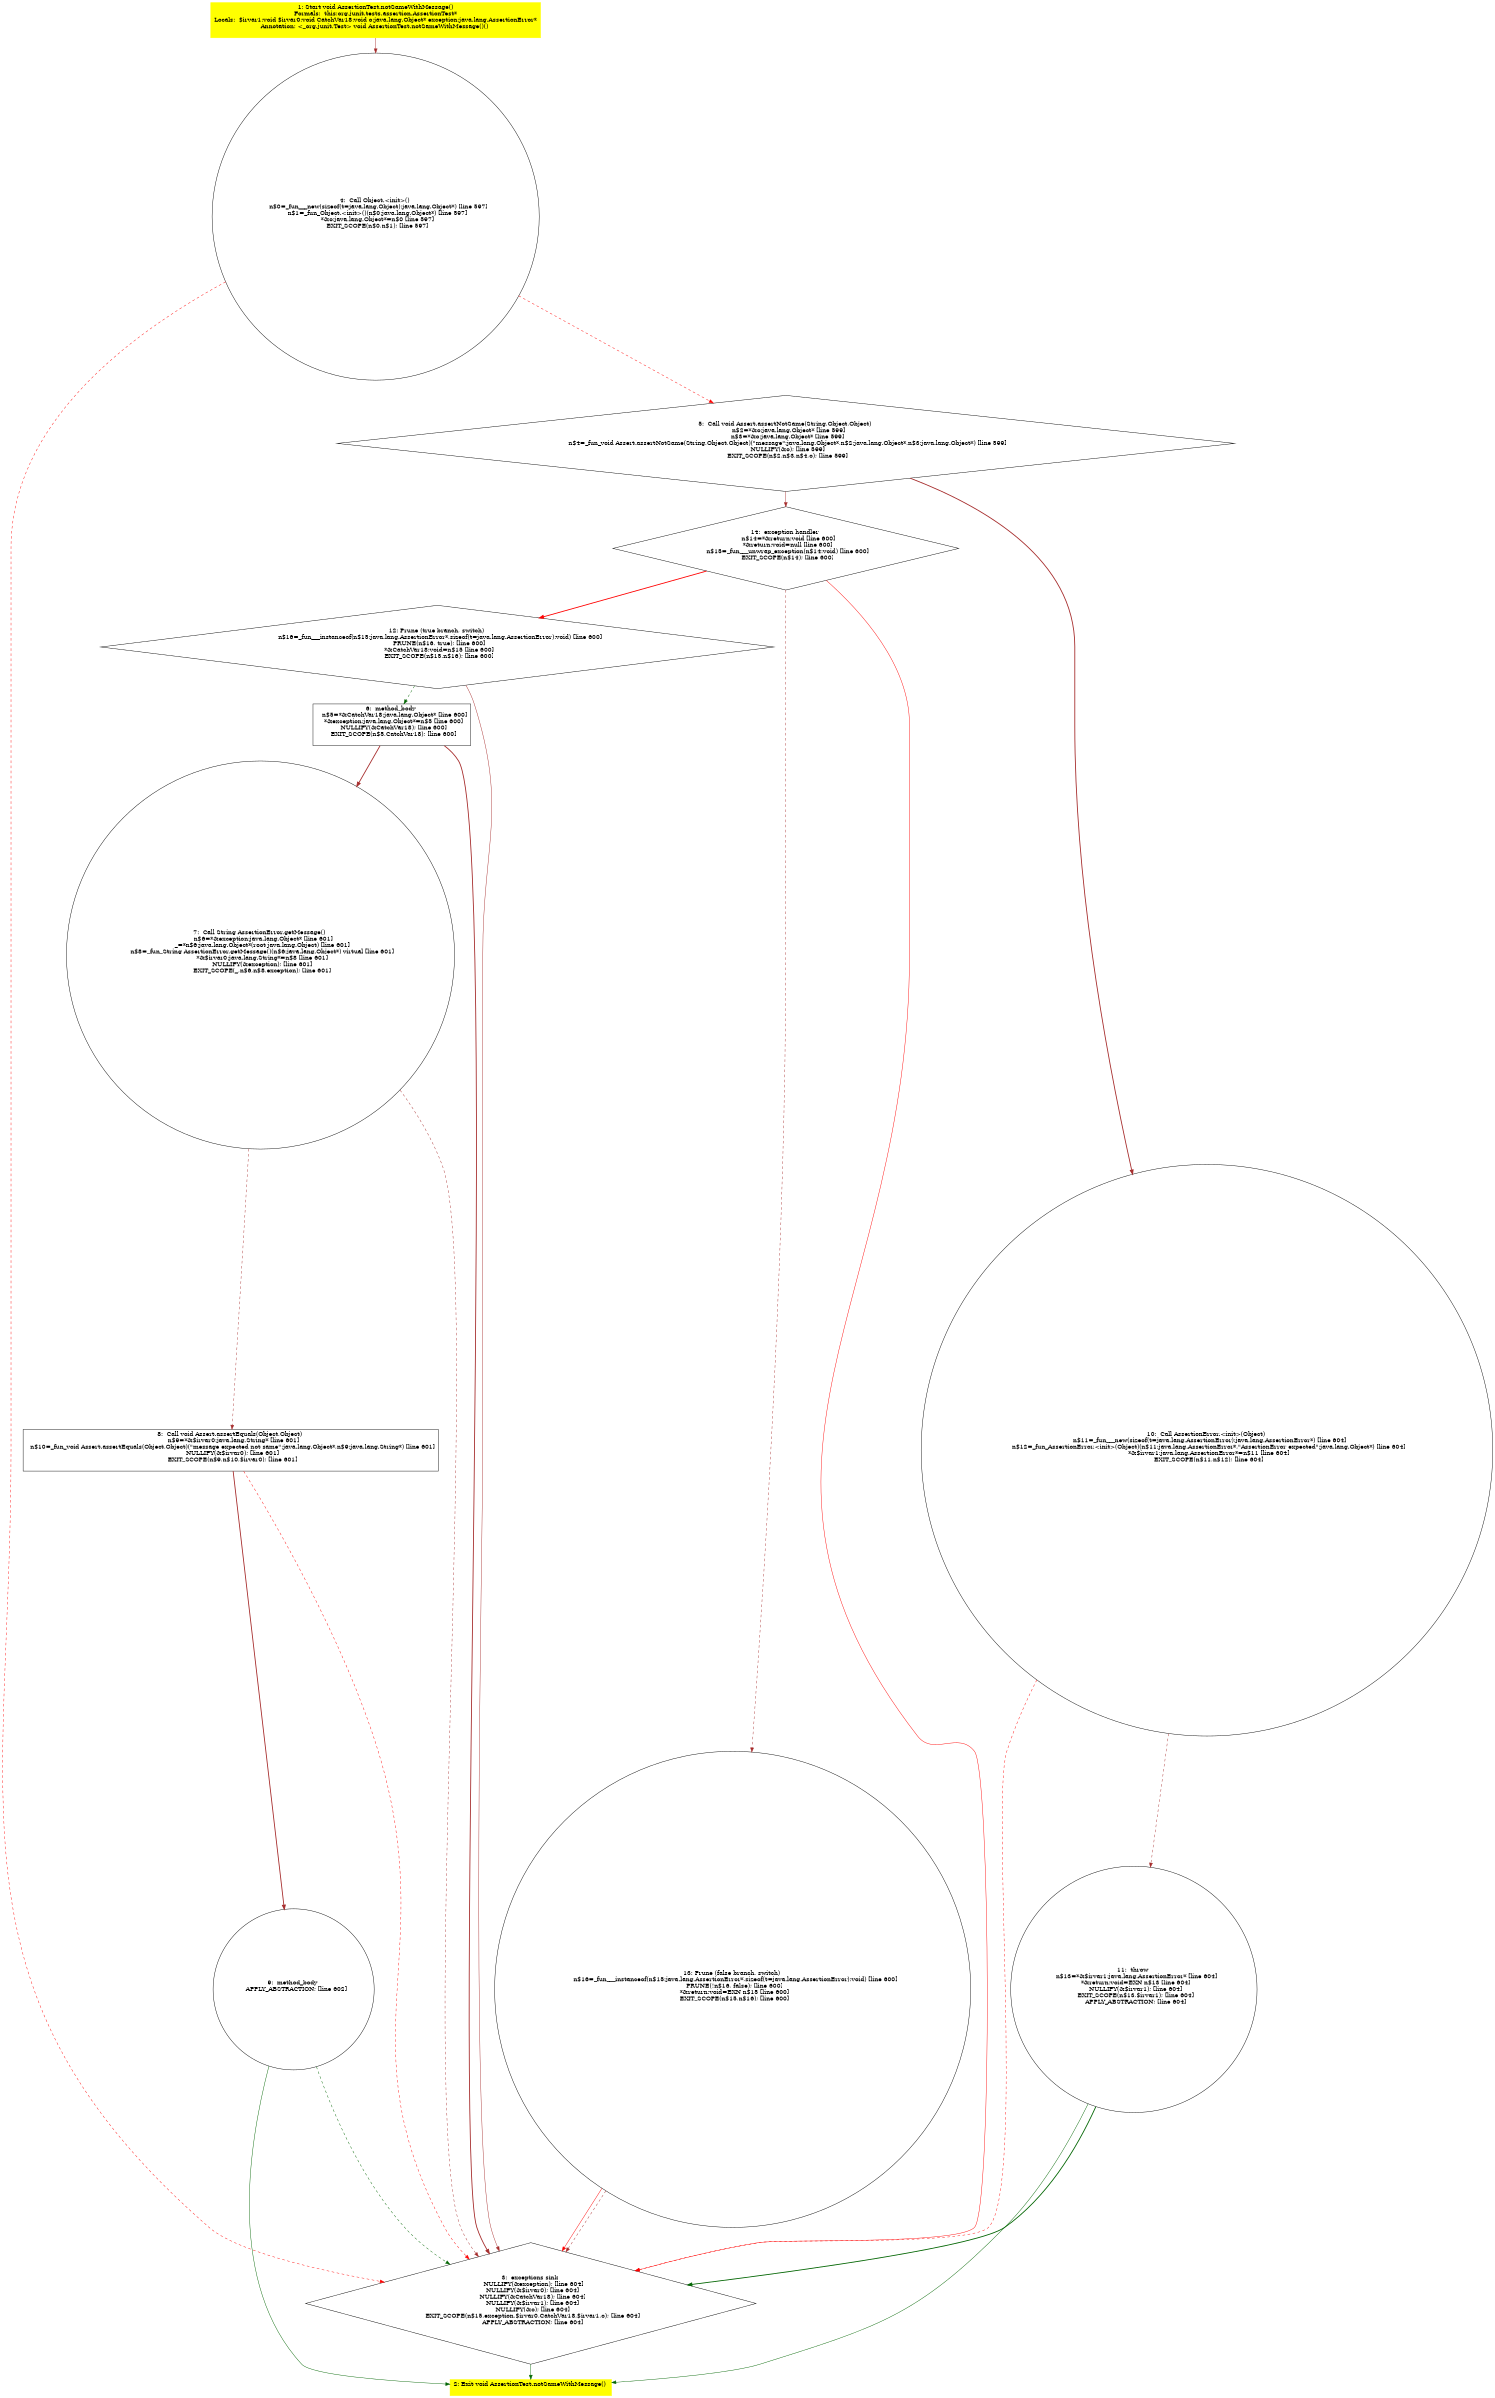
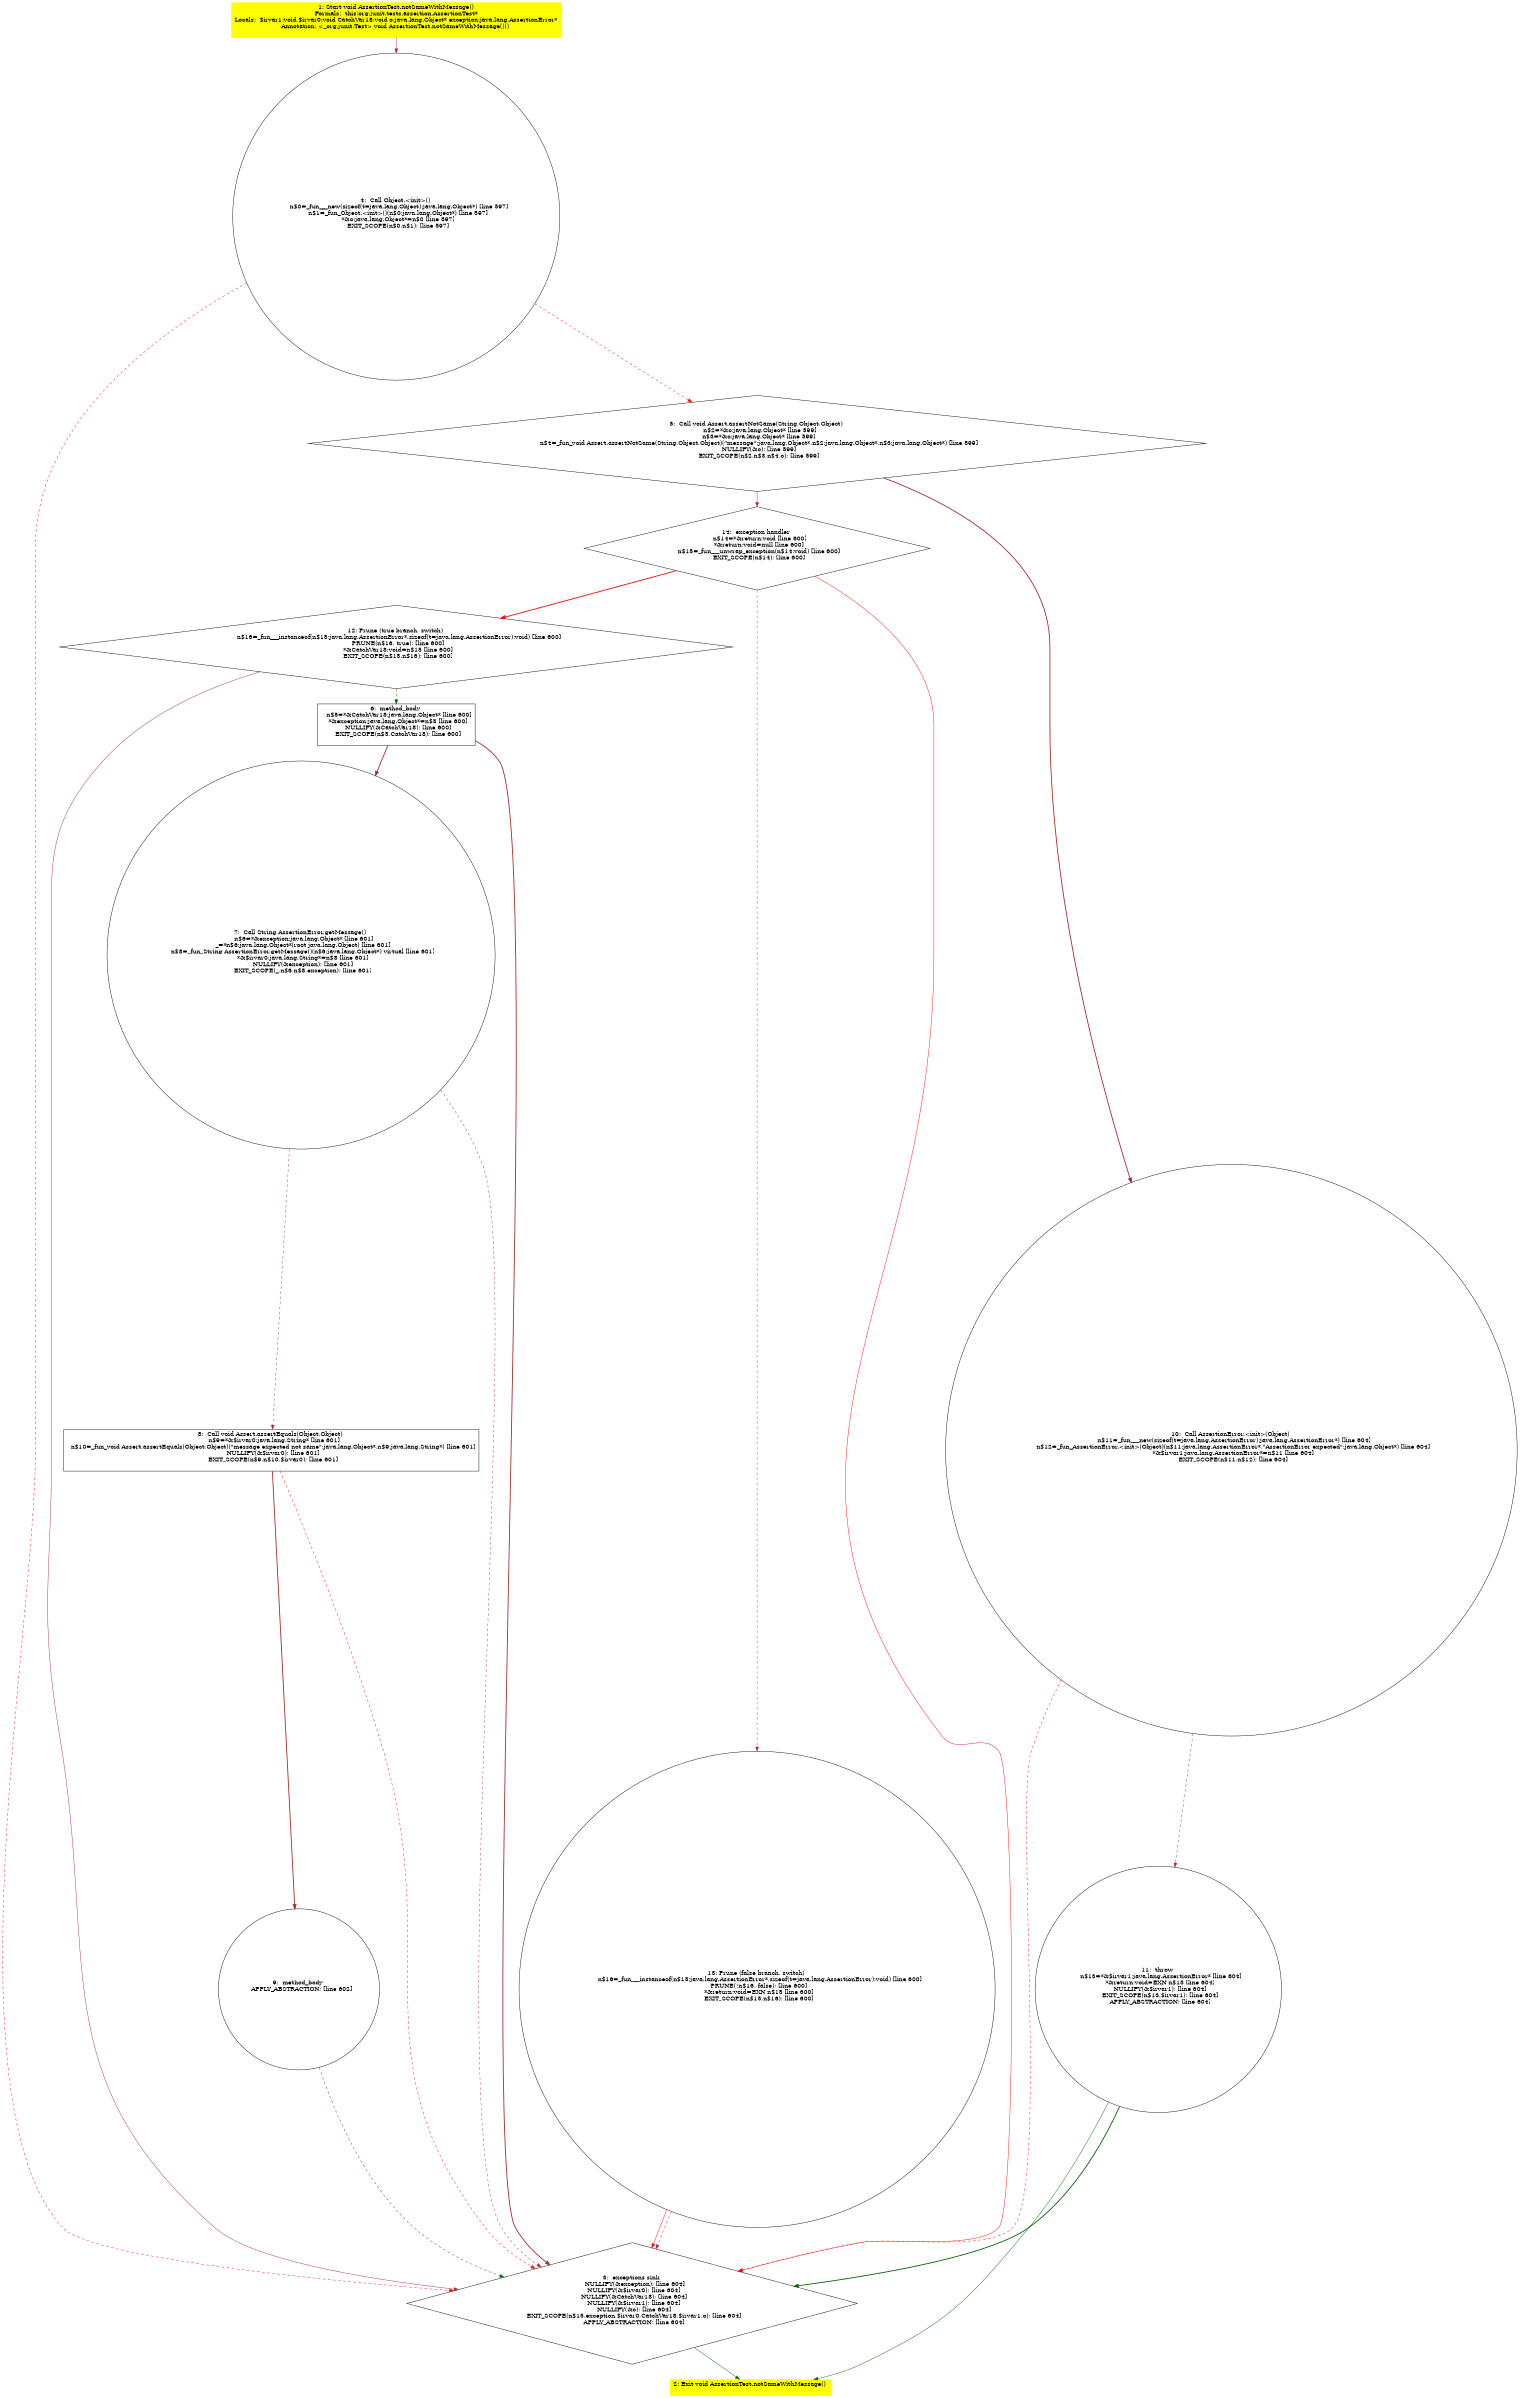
(262, 2292) -> none
